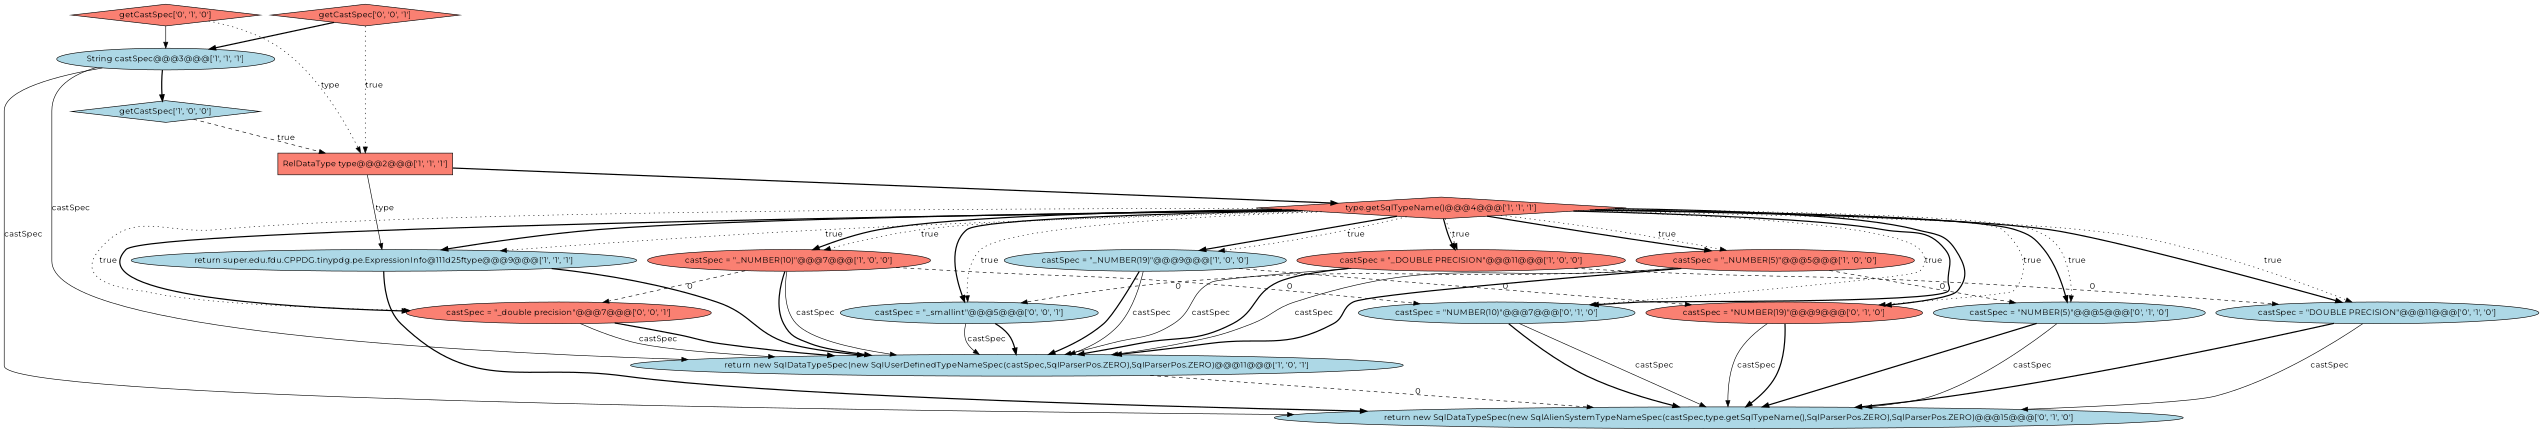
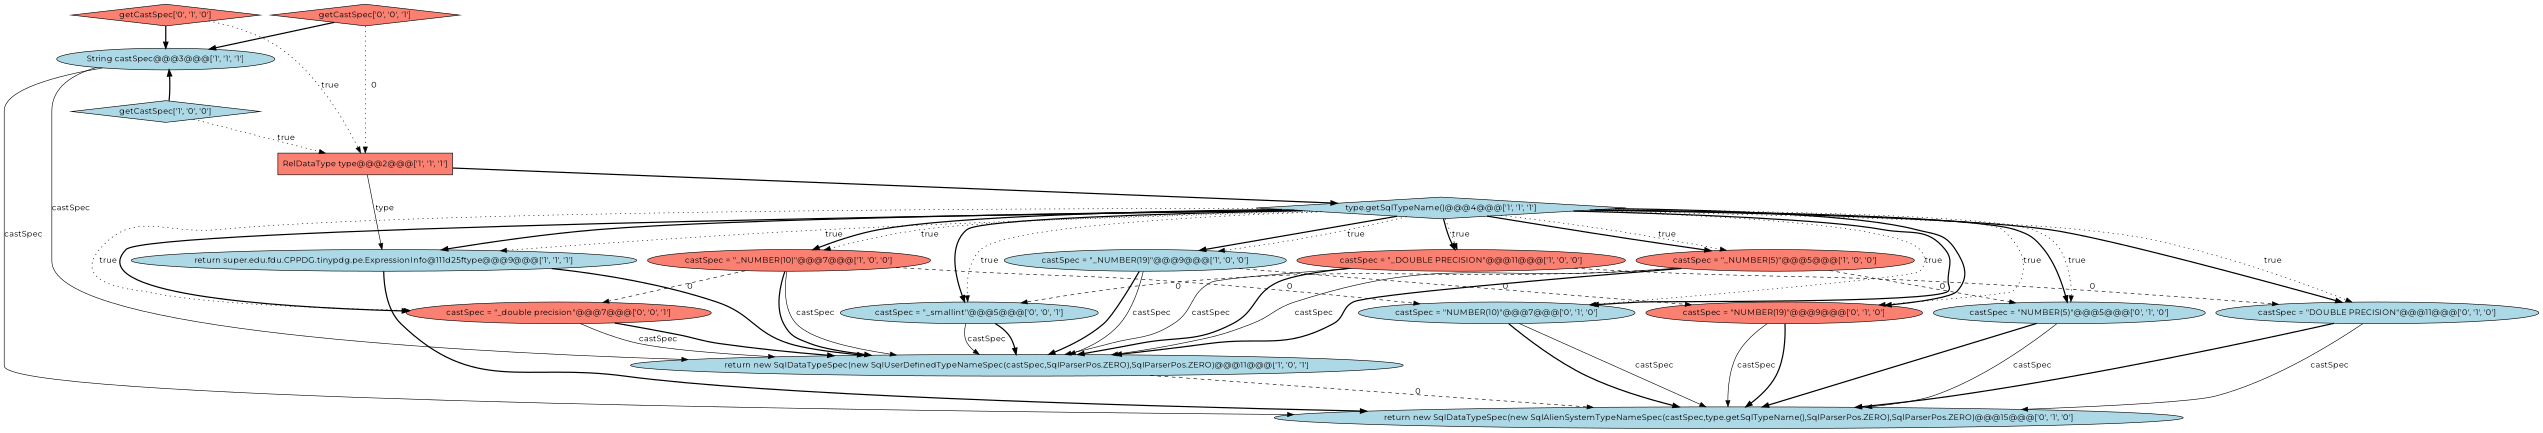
(166, 34) -> (166, 34)
(162, 82) -> (170, 89)
(330, 85) -> (330, 85)
(374, 85) -> (374, 85)
(256, 135) -> (256, 135)
(1441, 208) -> (1441, 208)
